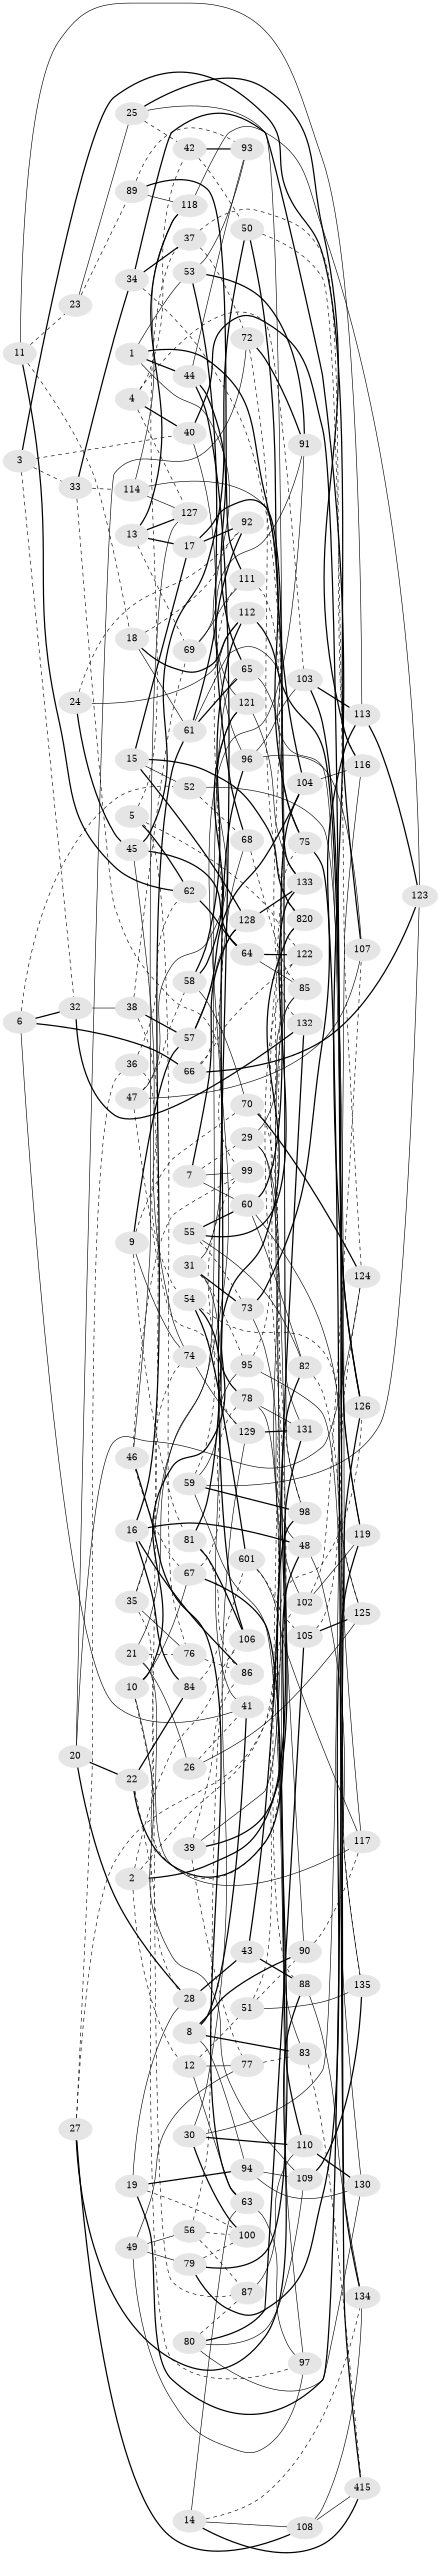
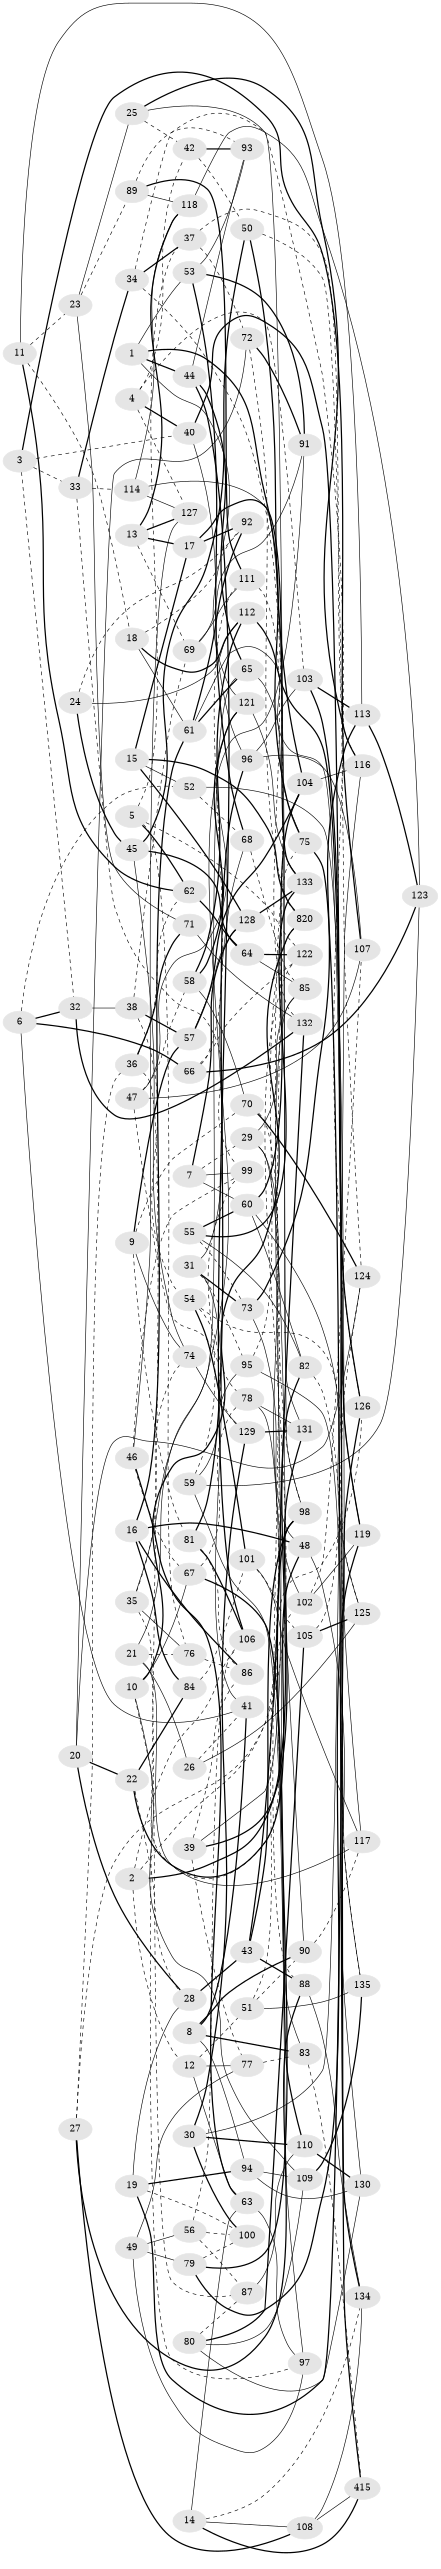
(326, 412) -> (326, 412)
none -> (190, 925)
(218, 1350) -> (218, 1350)
(247, 1499) -> (268, 1677)
(247, 1560) -> (247, 1560)
(225, 1803) -> (225, 1803)
